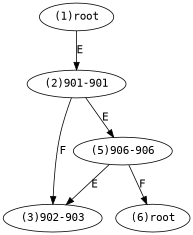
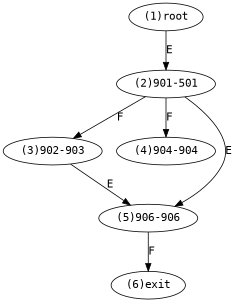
(77, 84) -> (166, 84)
none -> (166, 151)
(91, 182) -> (97, 182)
(153, 218) -> (148, 285)
